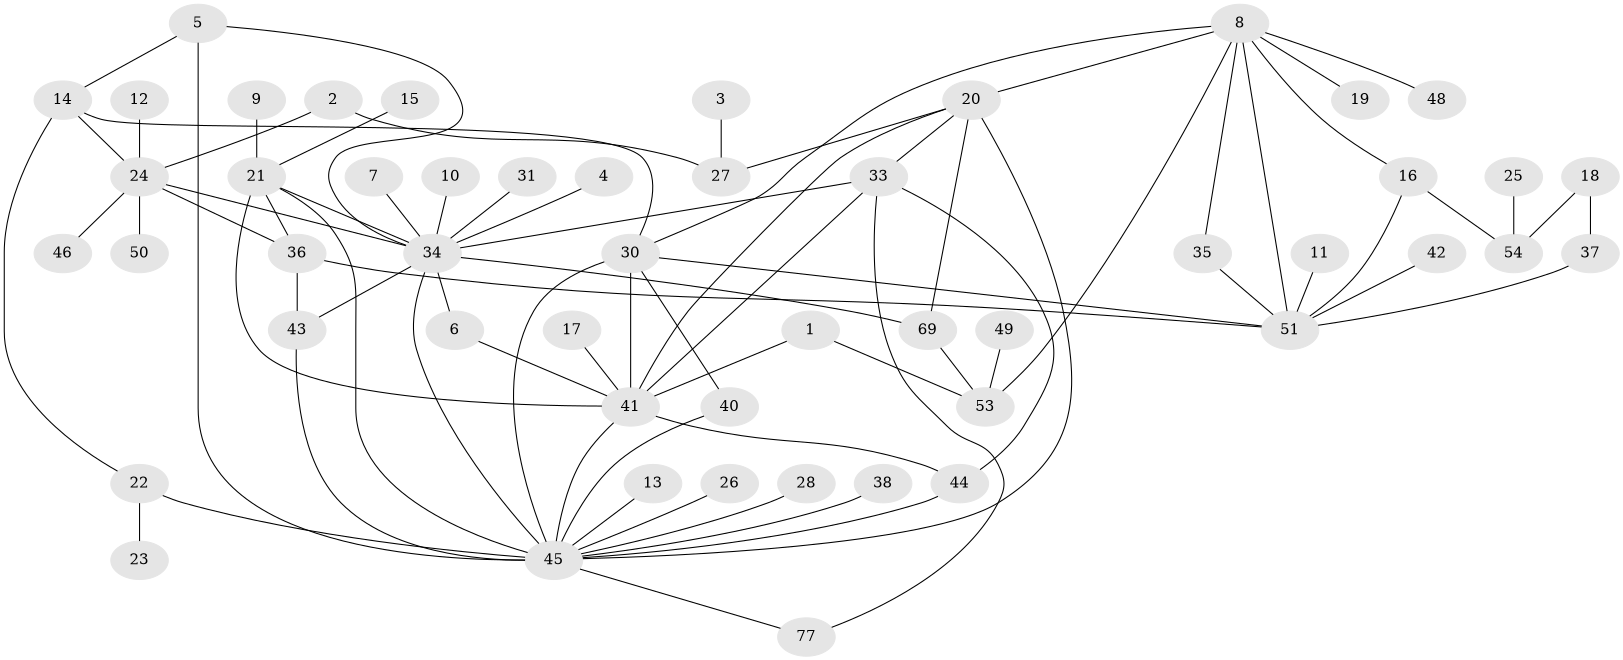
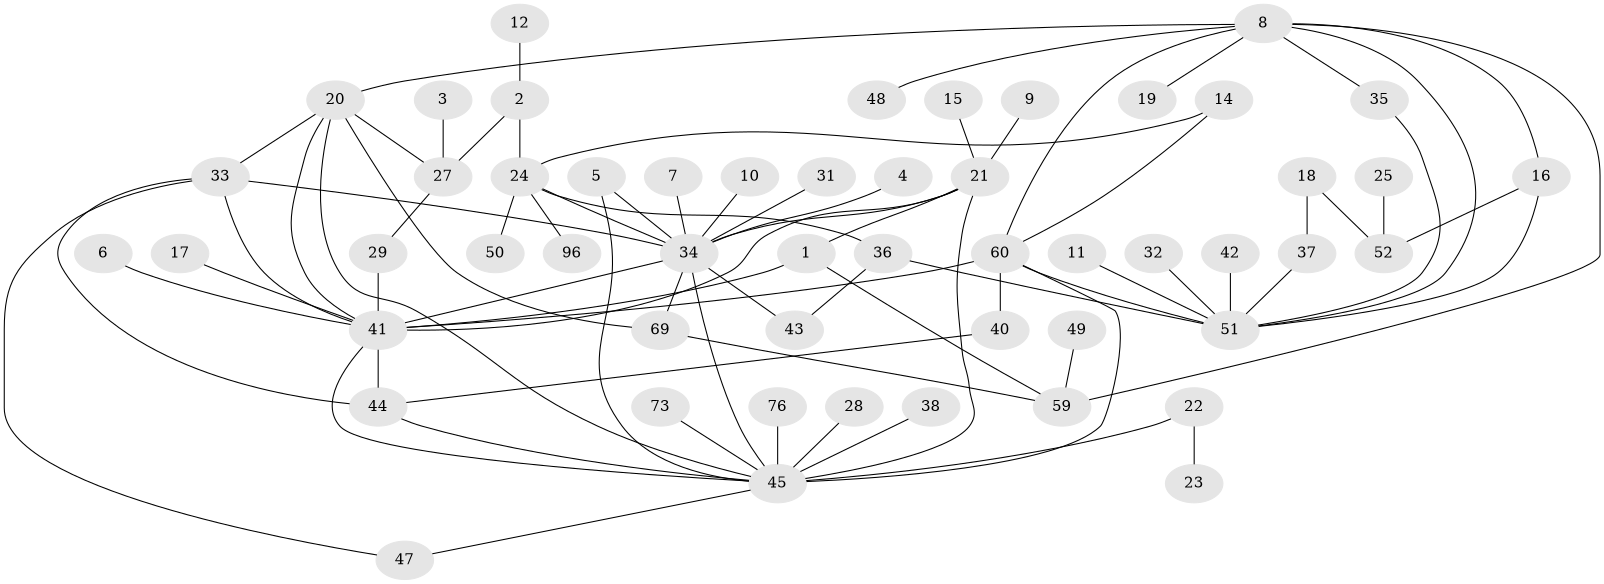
(131, 62) -> none
(140, 139) -> (520, 58)
(280, 220) -> (893, 215)
(63, 254) -> (572, 254)
none -> (378, 254)
(631, 254) -> (1000, 254)
none -> (1154, 254)
(1514, 254) -> (1384, 254)
(444, 292) -> (534, 292)
(4, 314) -> none
(985, 407) -> (1062, 407)
(618, 462) -> (689, 369)
(653, 484) -> (660, 407)
(730, 484) -> (778, 407)
(354, 514) -> none
(806, 637) -> (405, 560)
